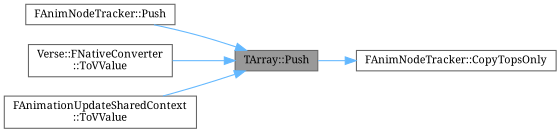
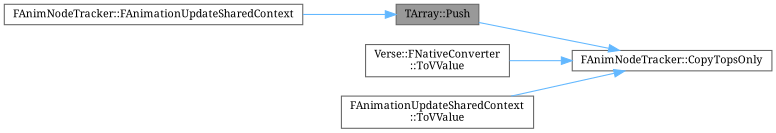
(100, 14) -> (154, 14)
(198, 61) -> (535, 61)
(199, 86) -> (563, 85)
